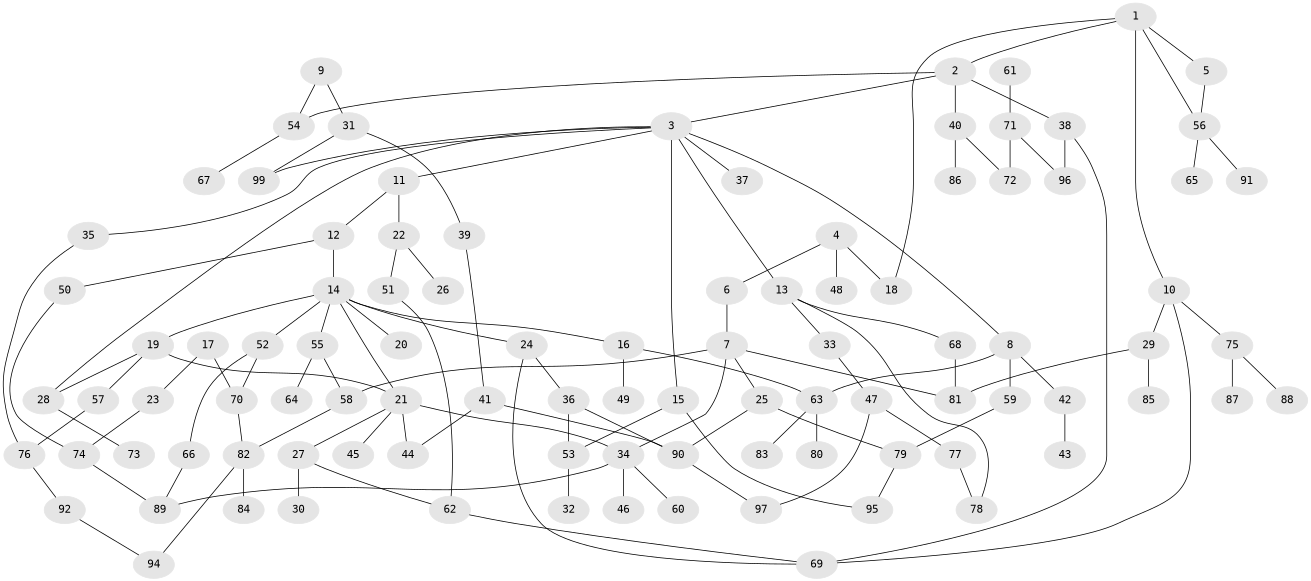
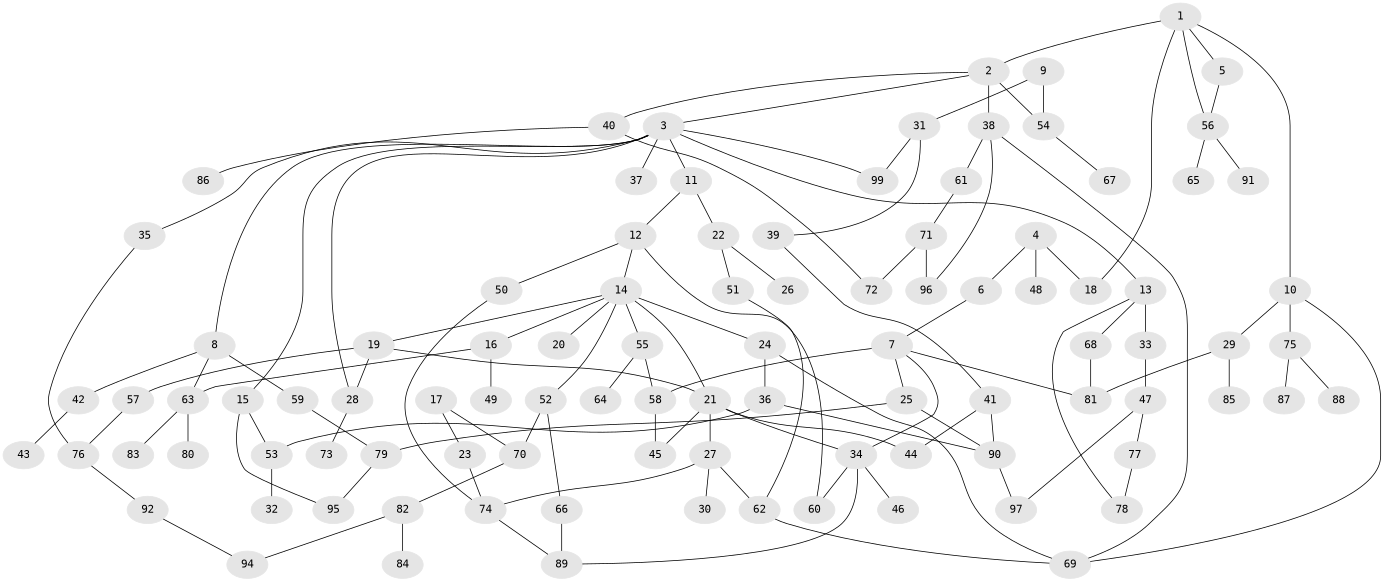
none -> (975, 154)
none -> (805, 351)
(295, 428) -> (655, 433)
none -> (600, 486)
